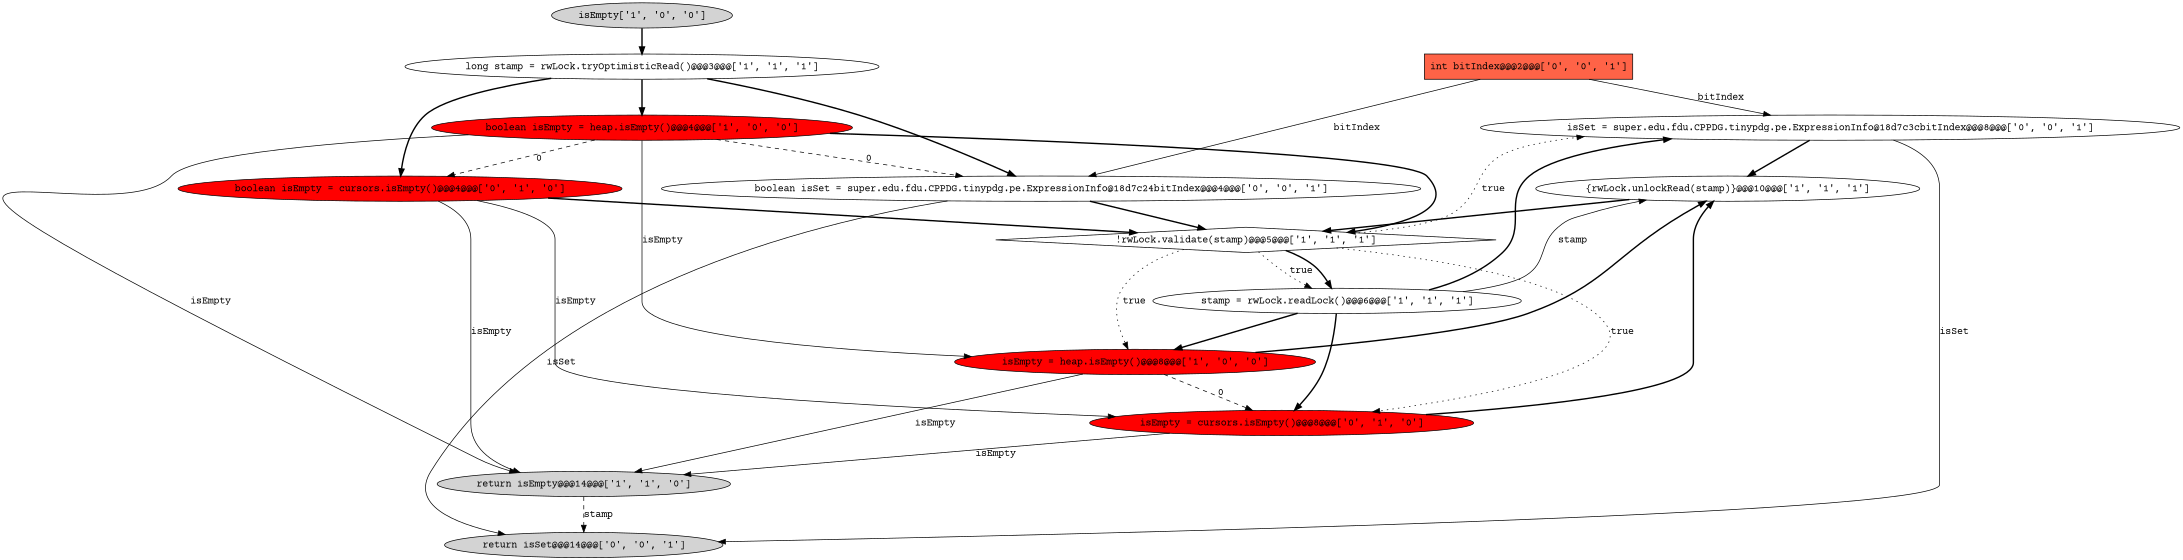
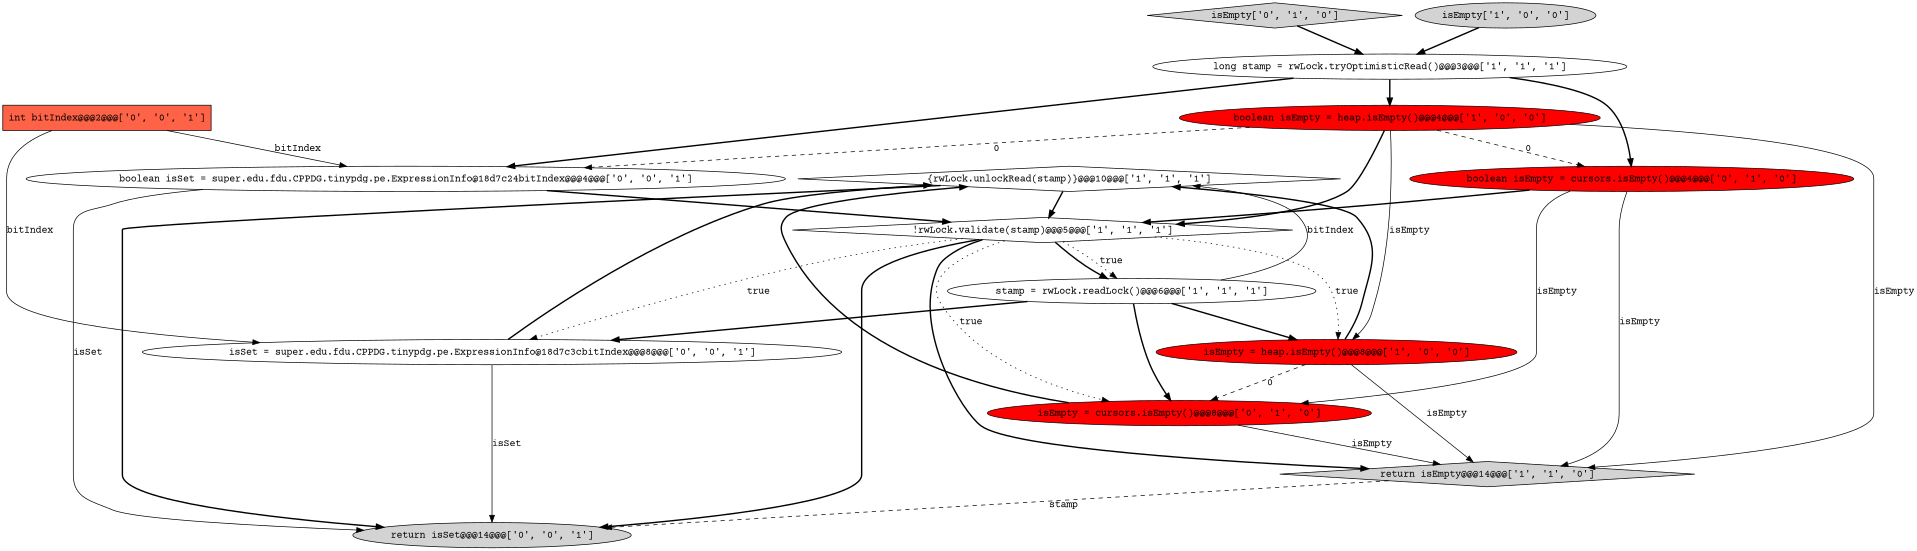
none -> (1275, 15)
(1728, 189) -> (1069, 179)
none -> (277, 218)
(1573, 240) -> (1331, 230)
none -> (1057, 444)
none -> (862, 448)
(584, 484) -> (1487, 474)
